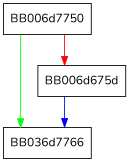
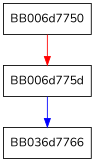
(21, 77) -> none
(82, 81) -> (47, 81)
